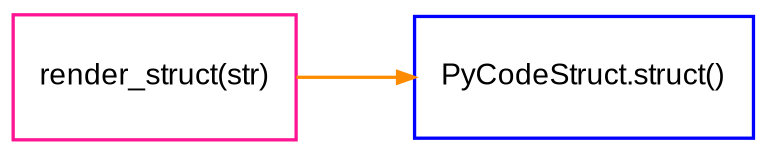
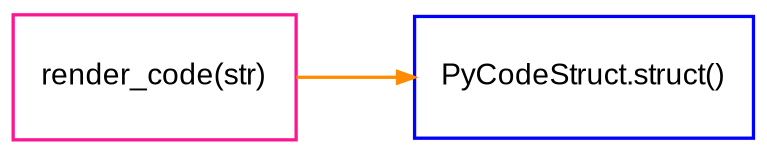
(155, 77) -> (155, 77)
